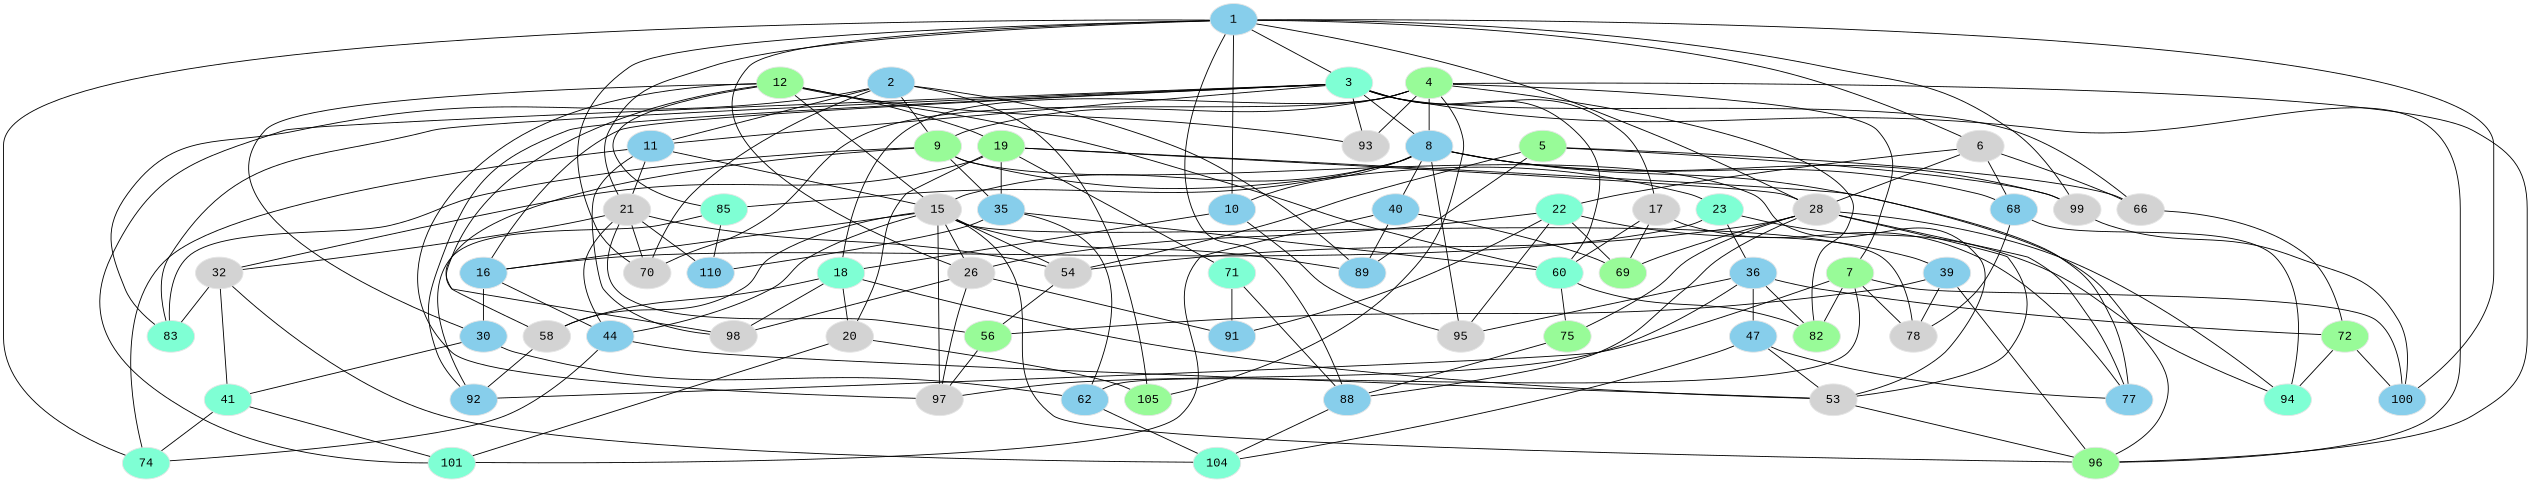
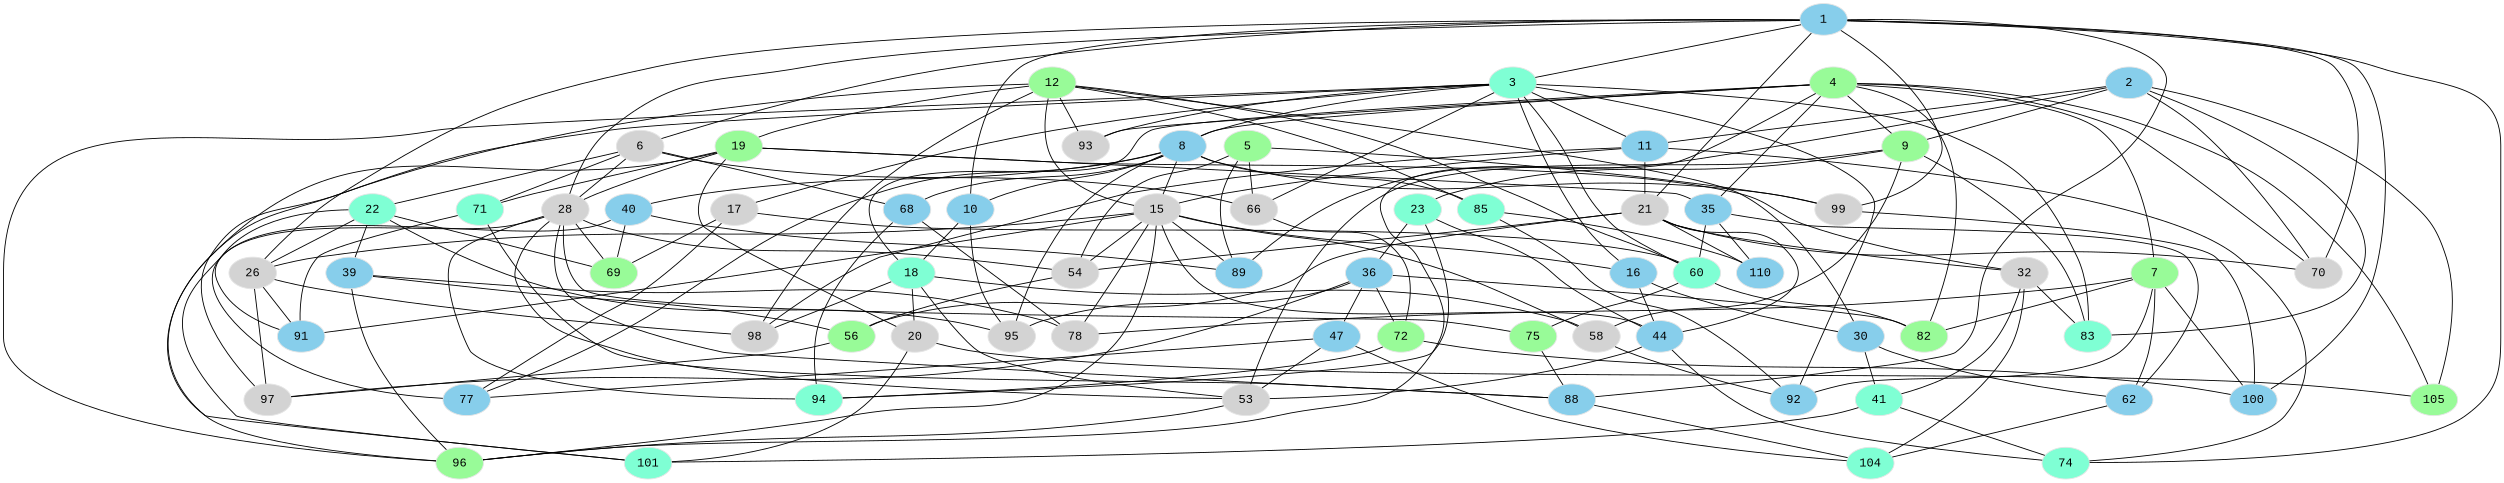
none -> (560, 178)
(969, 178) -> (1781, 136)
(1105, 255) -> (1543, 265)
(939, 305) -> (730, 276)
